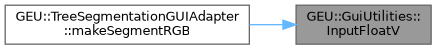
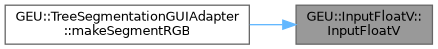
(364, 25) -> (364, 25)
